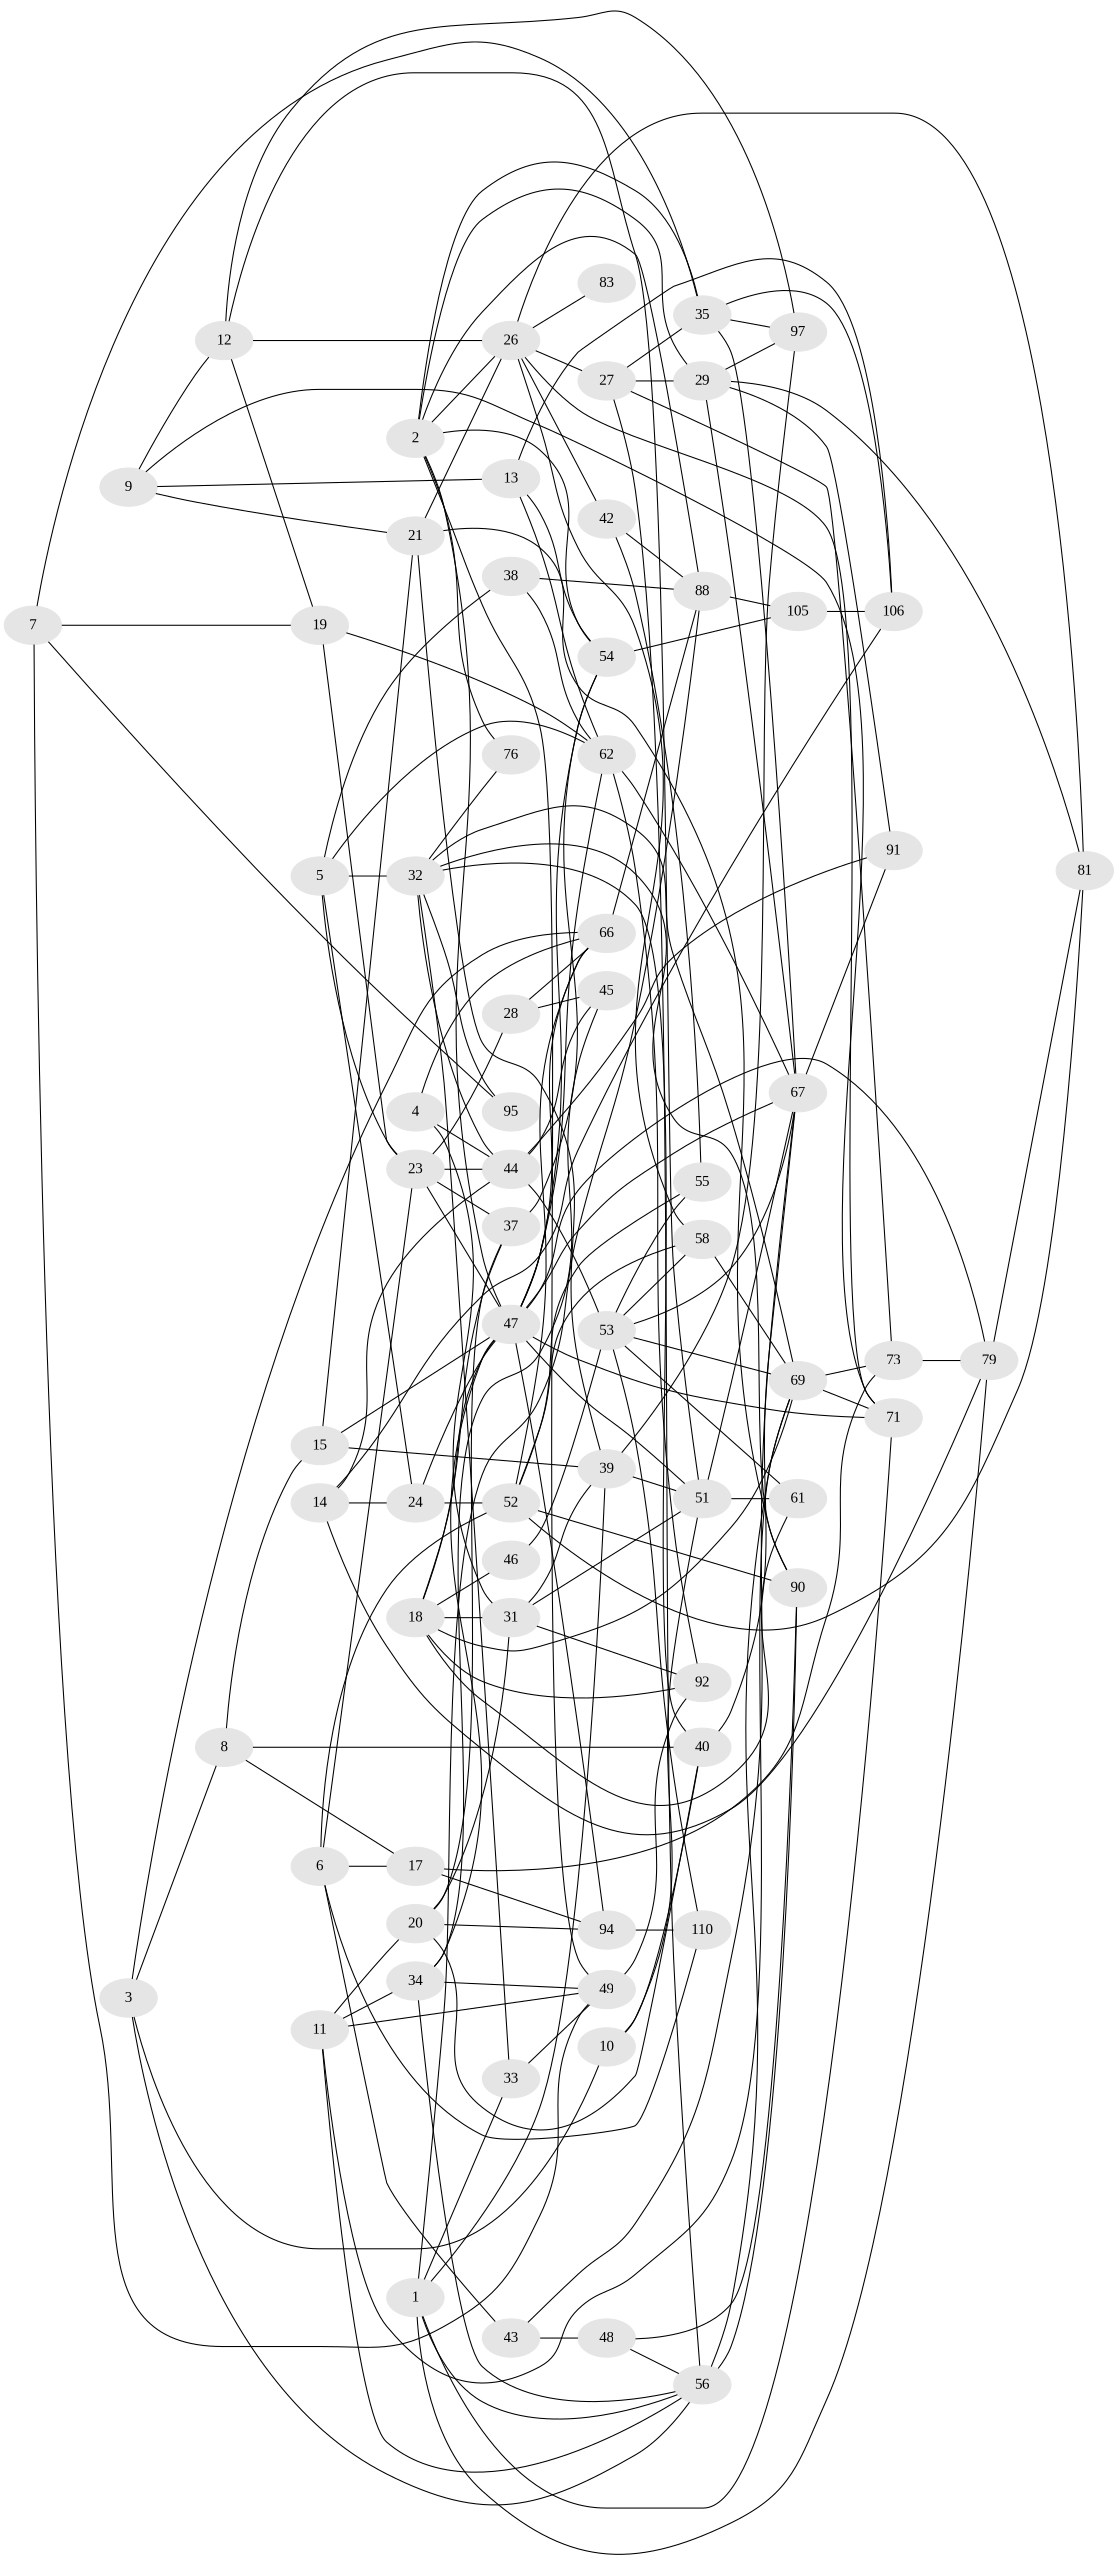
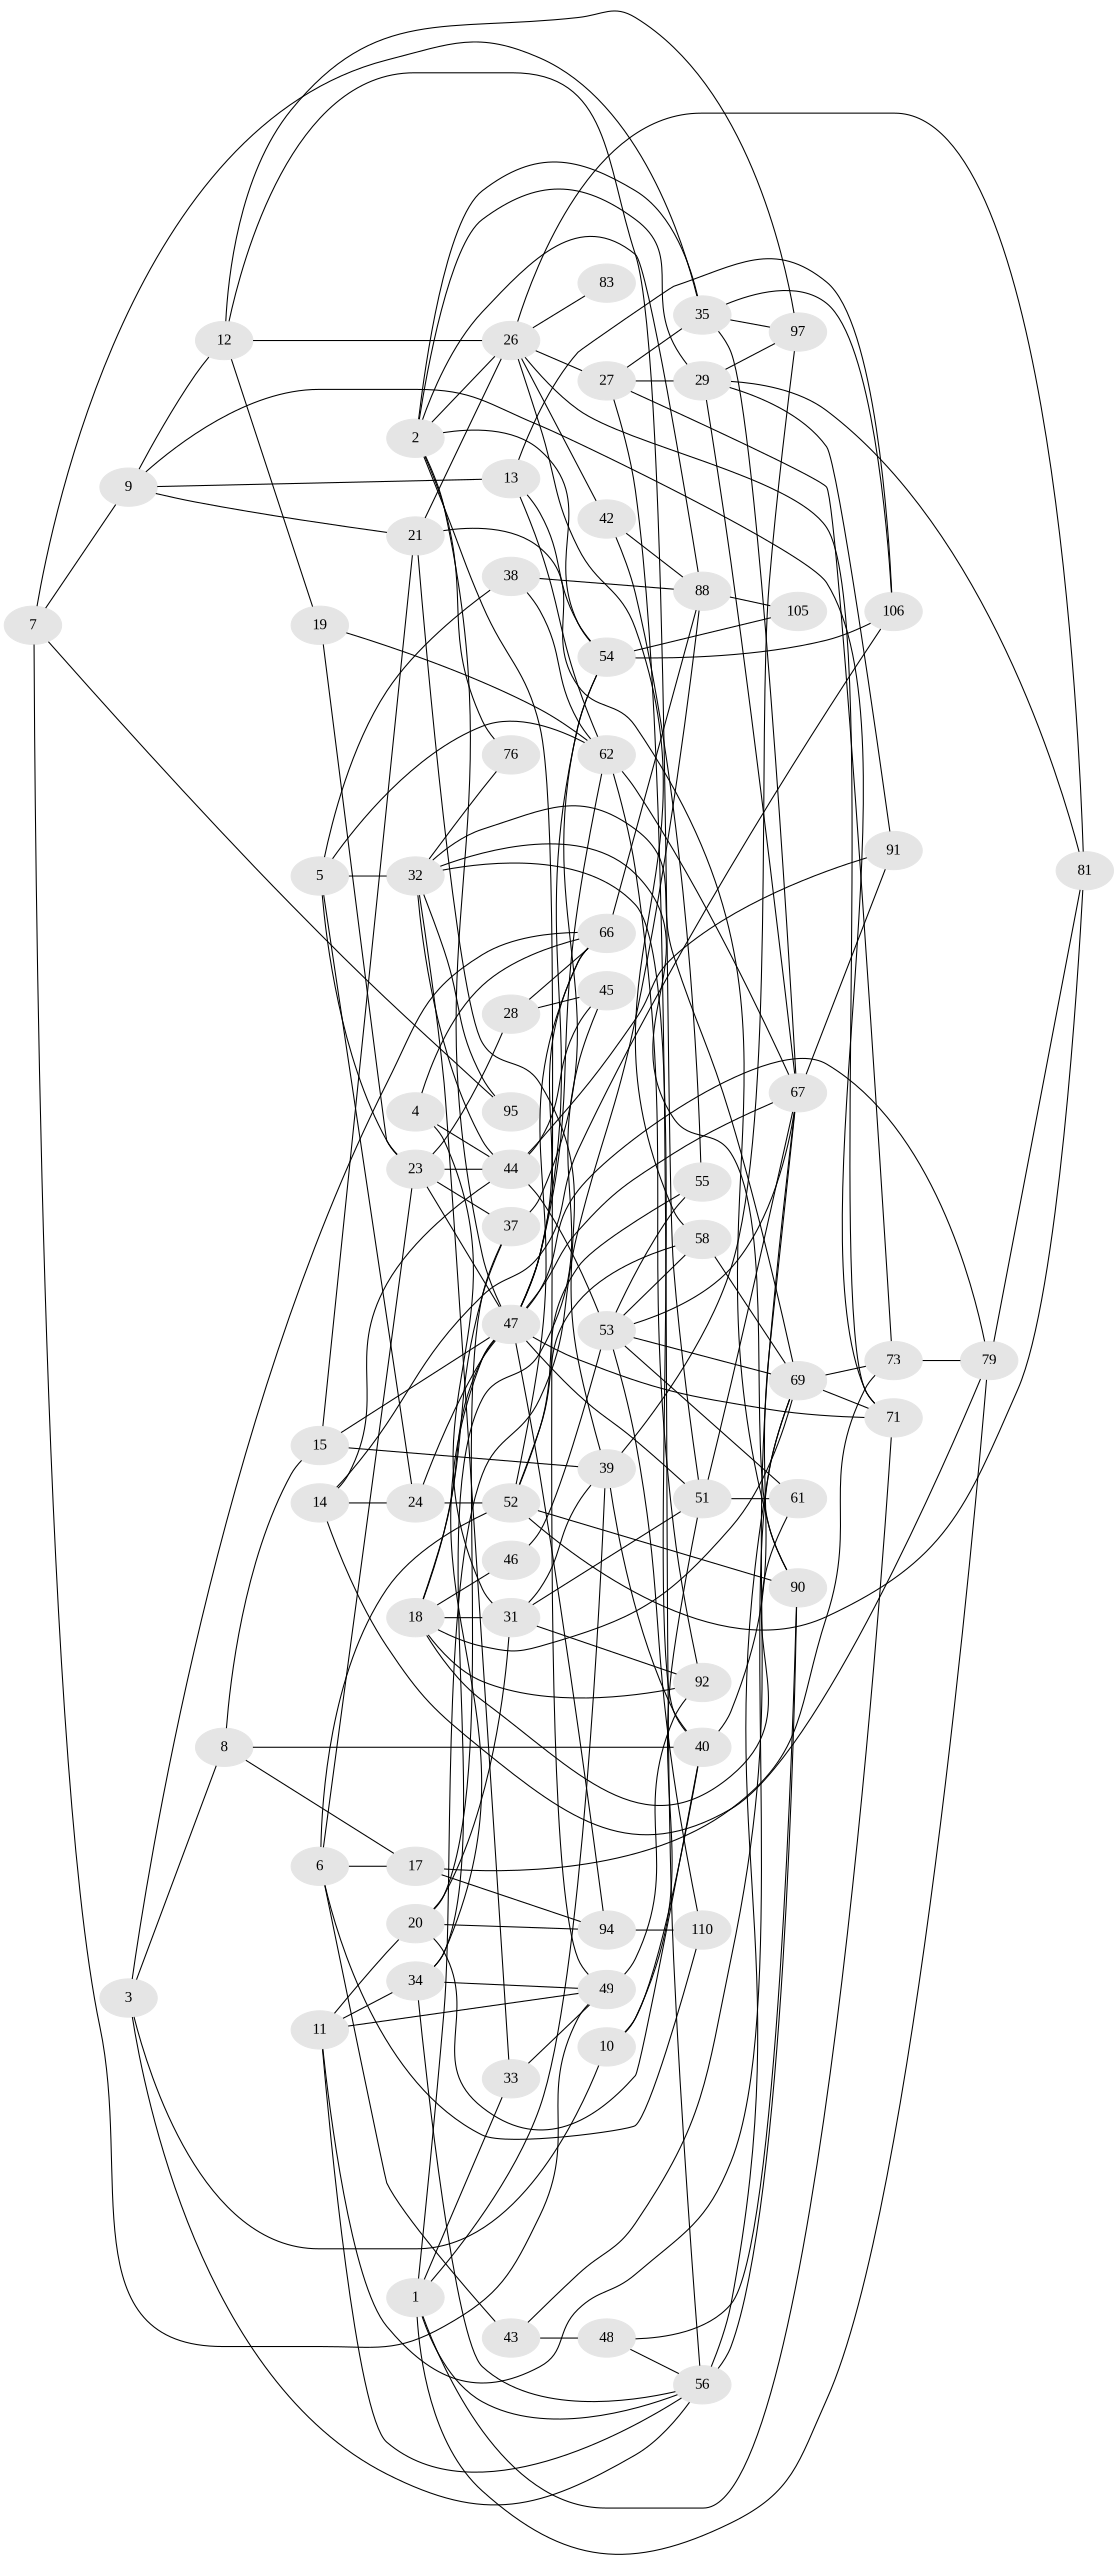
(851, 611) -> (755, 652)
(176, 625) -> (81, 556)
(654, 1484) -> (639, 1619)
